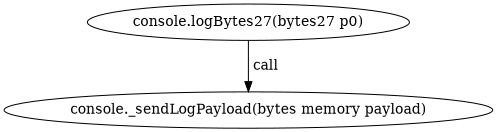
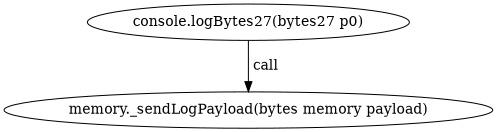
(248, 110) -> (248, 110)
